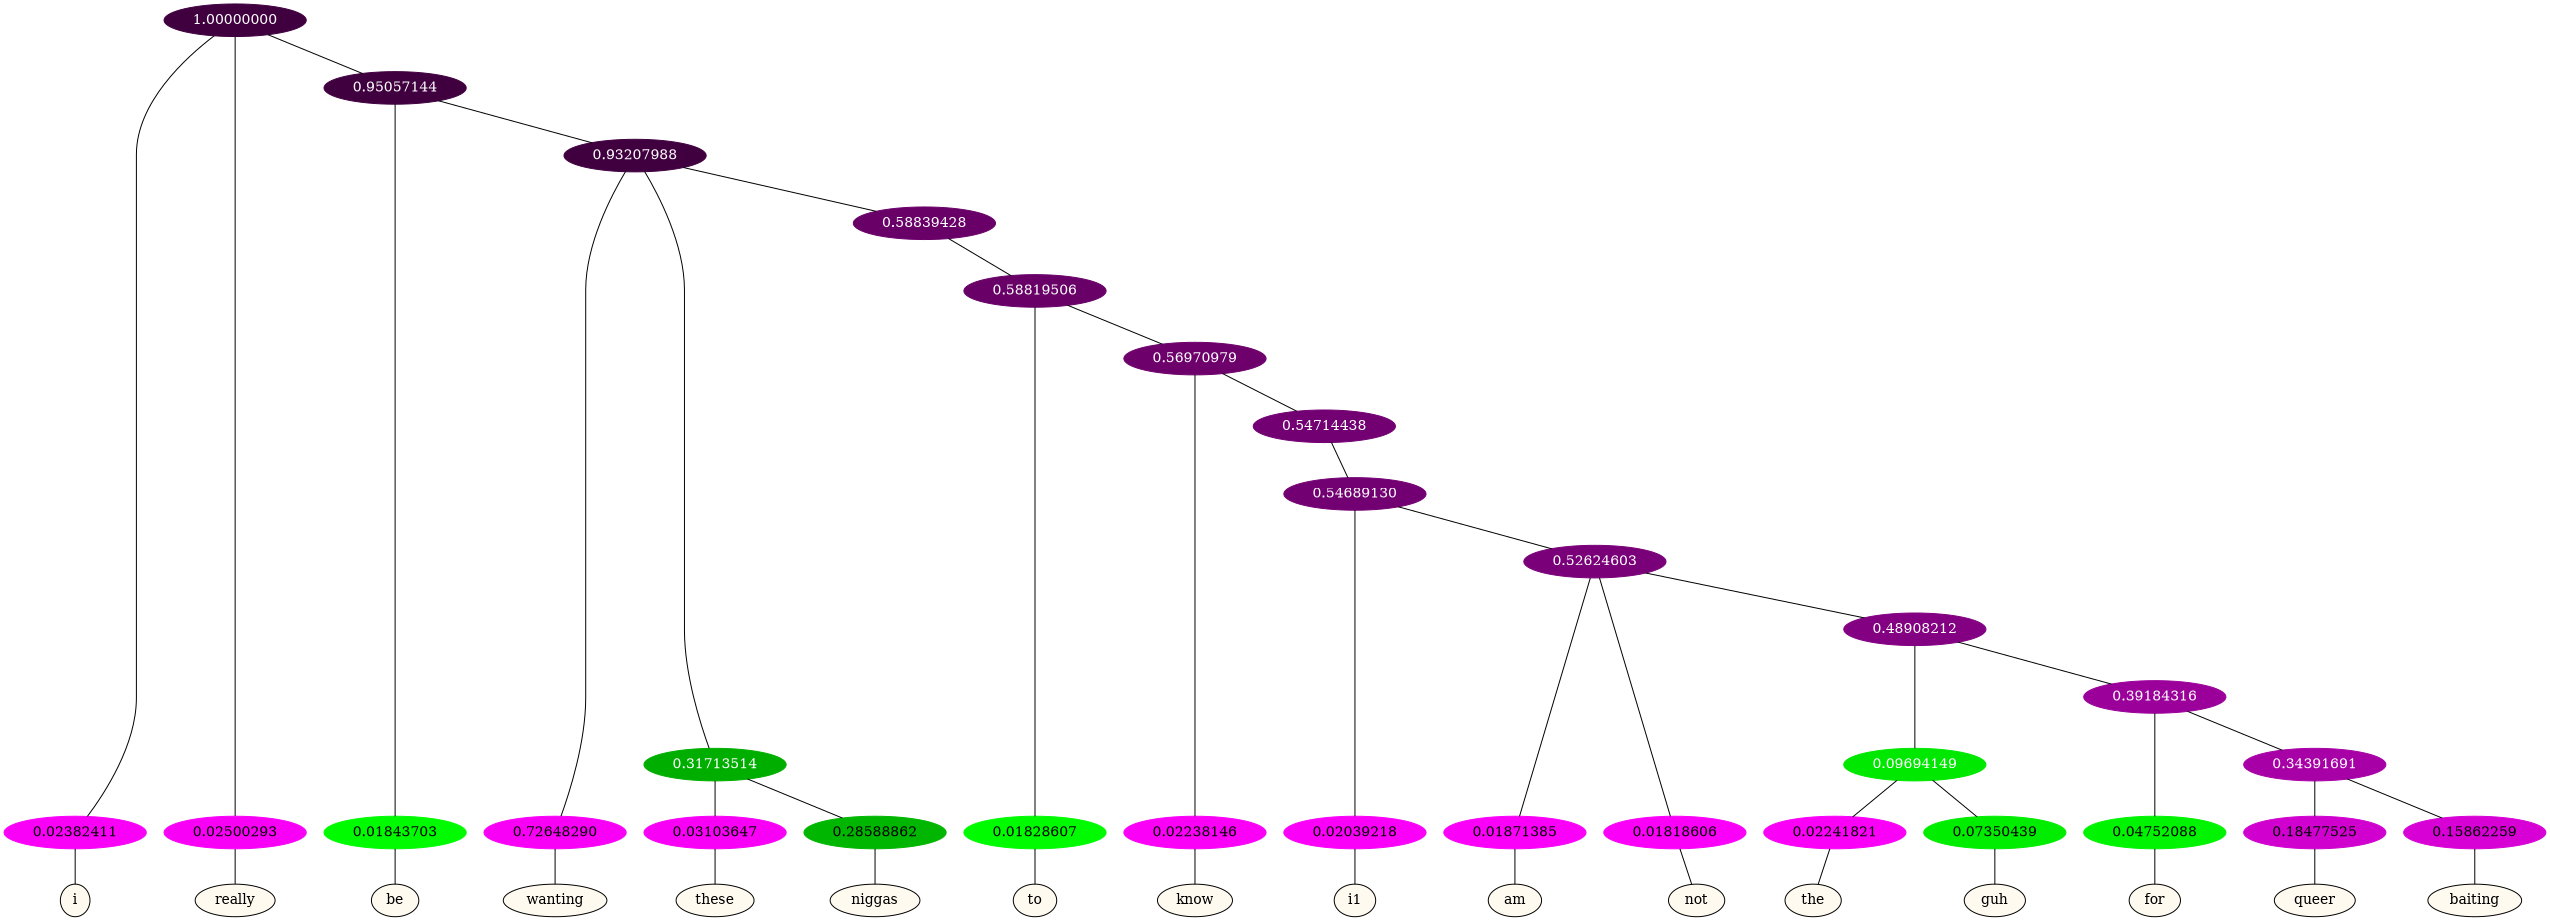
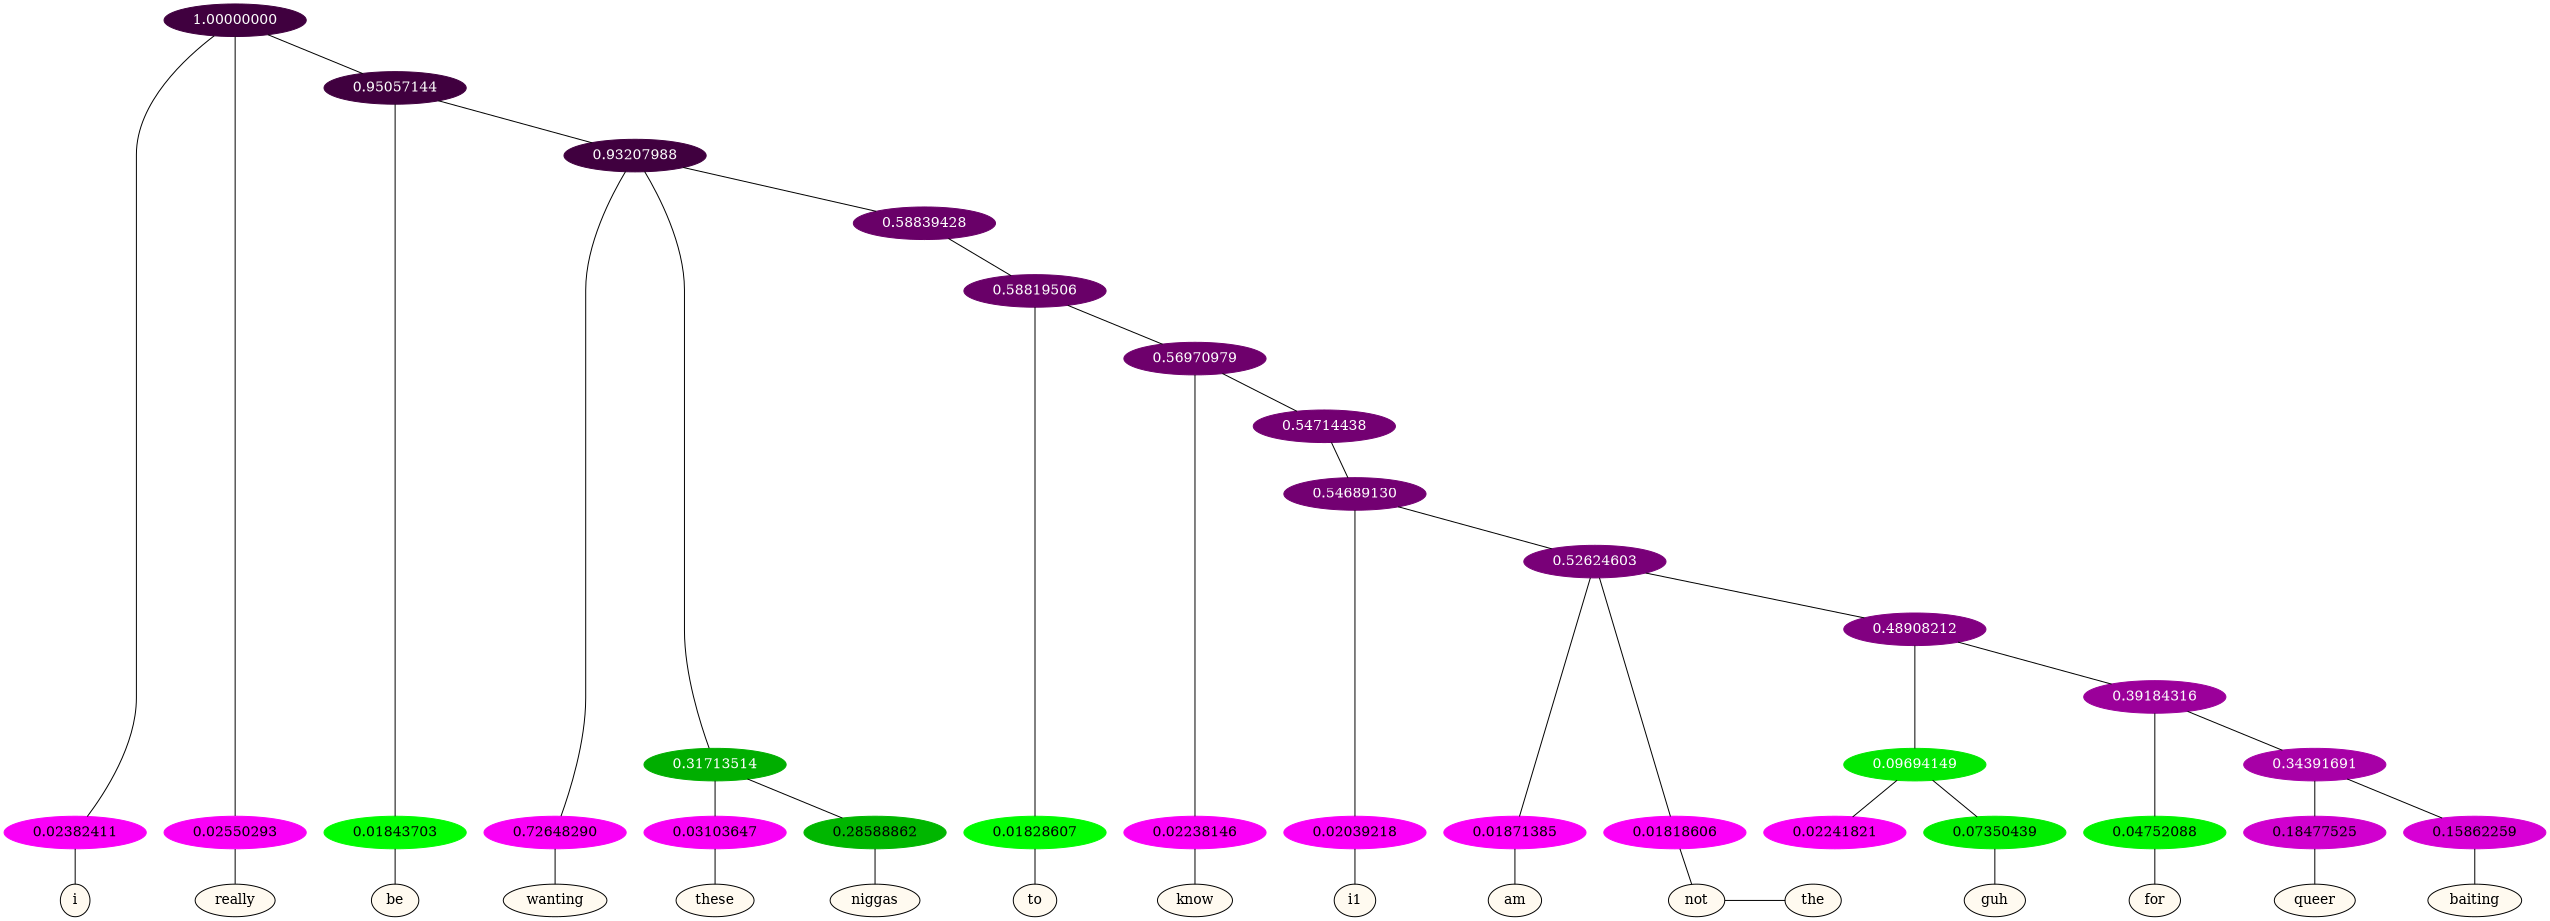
(235, 833) -> (235, 833)
(1824, 867) -> (1755, 900)
